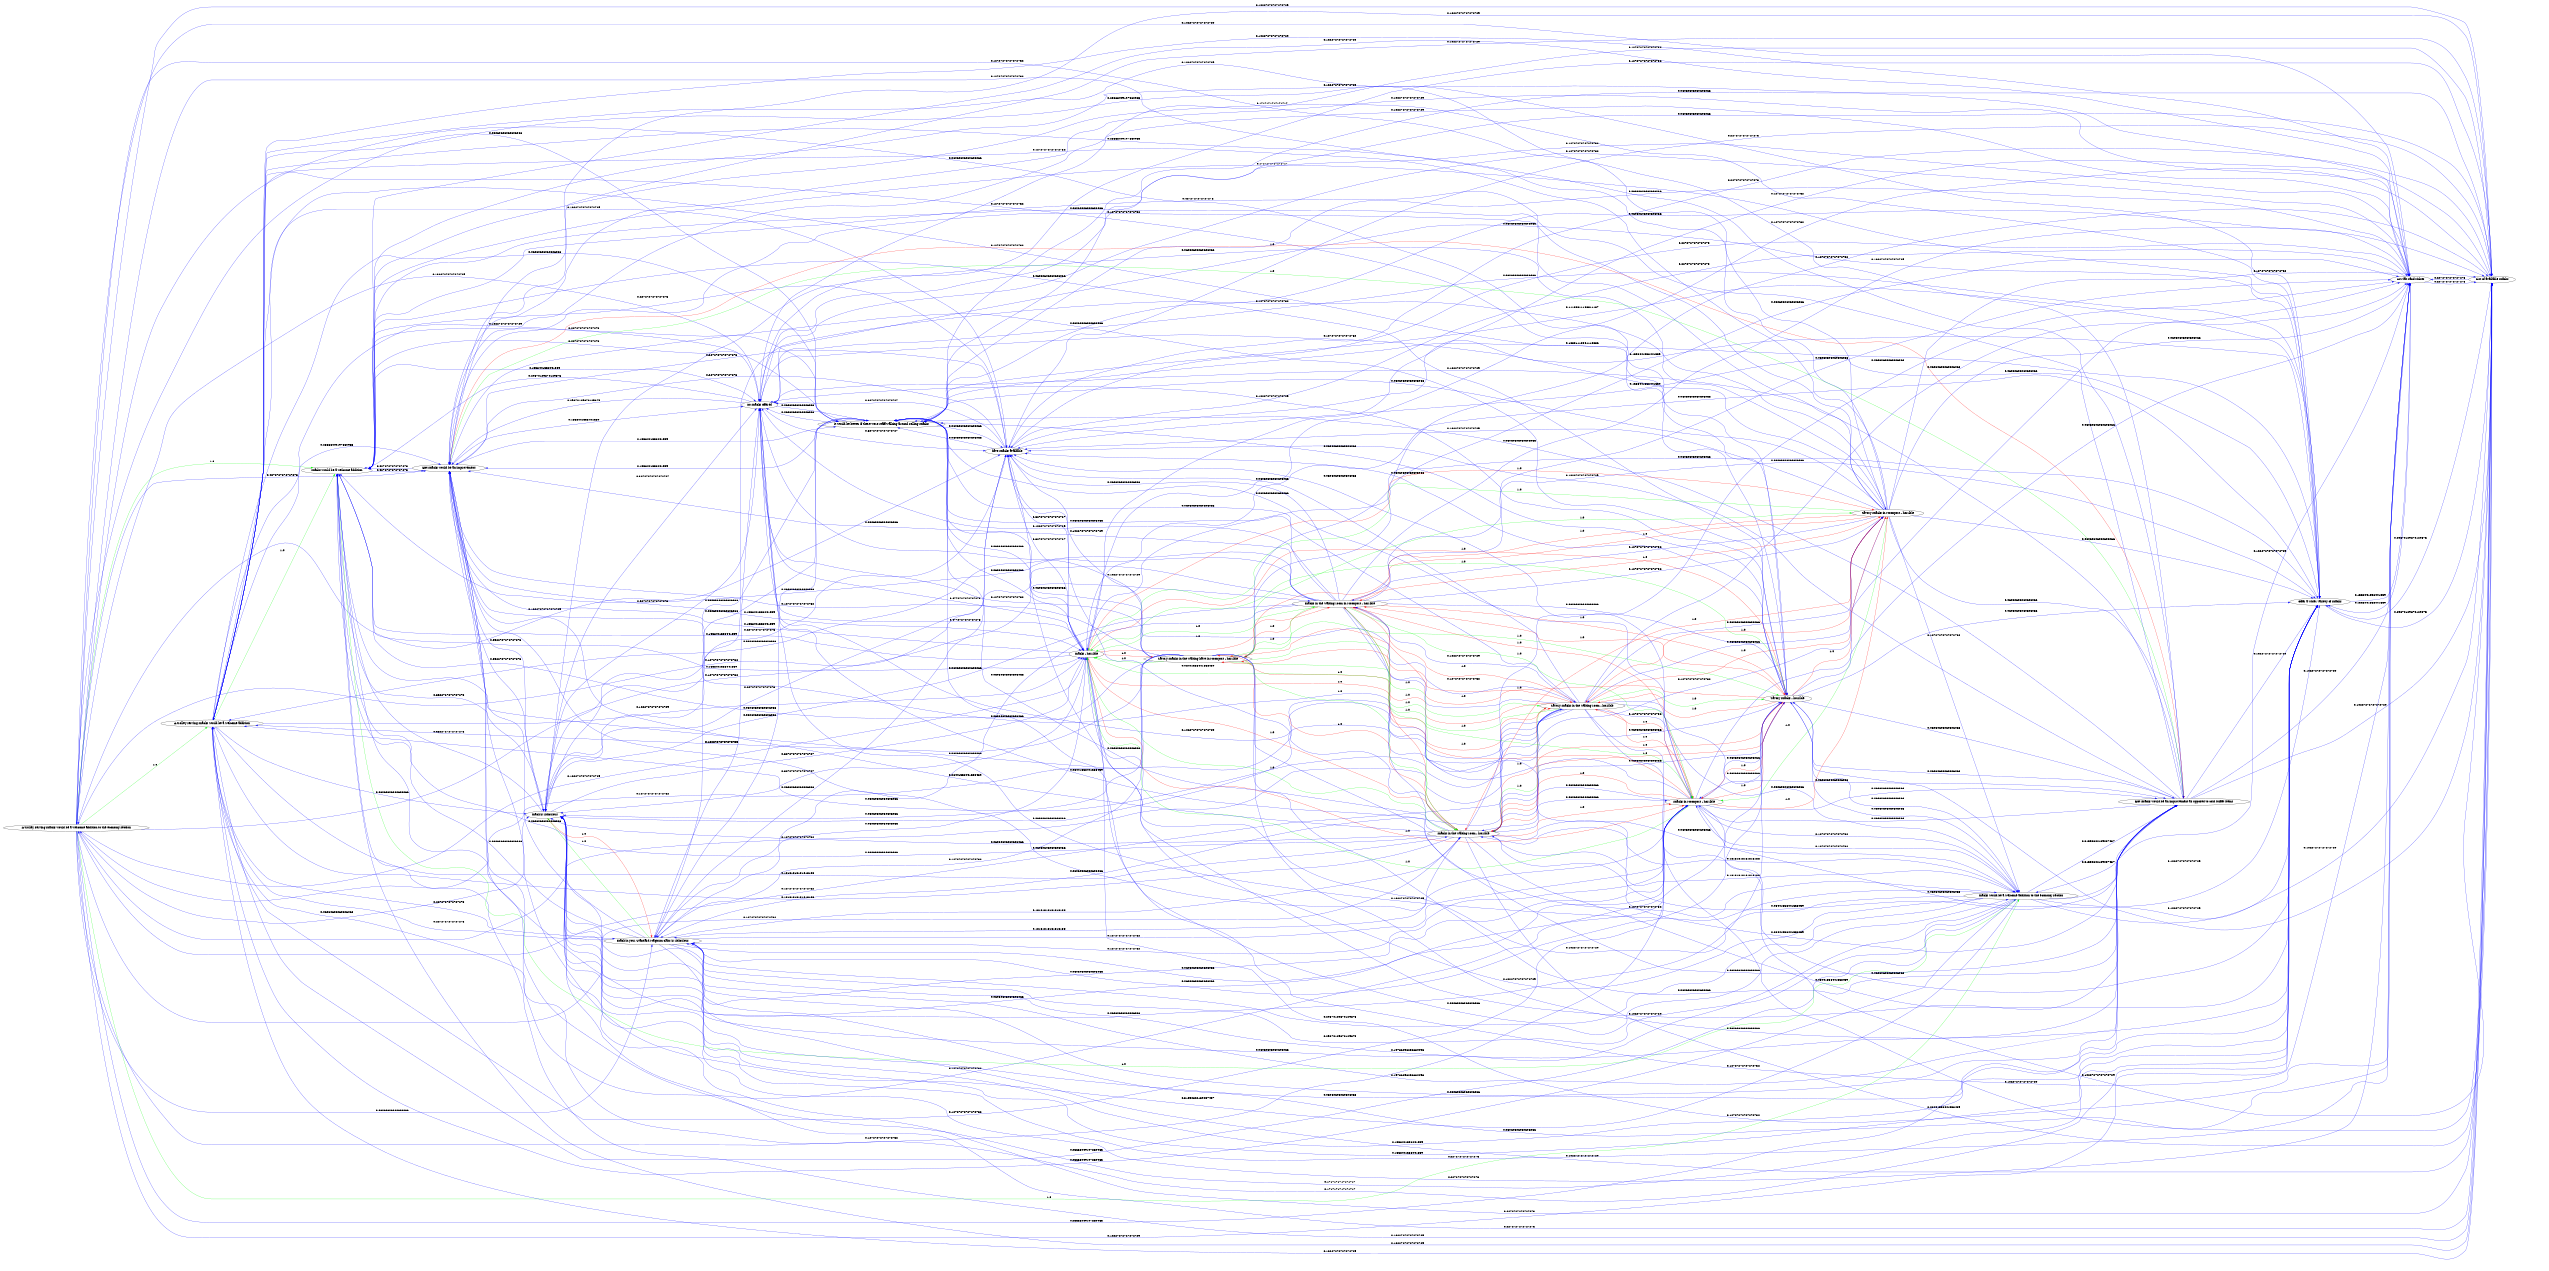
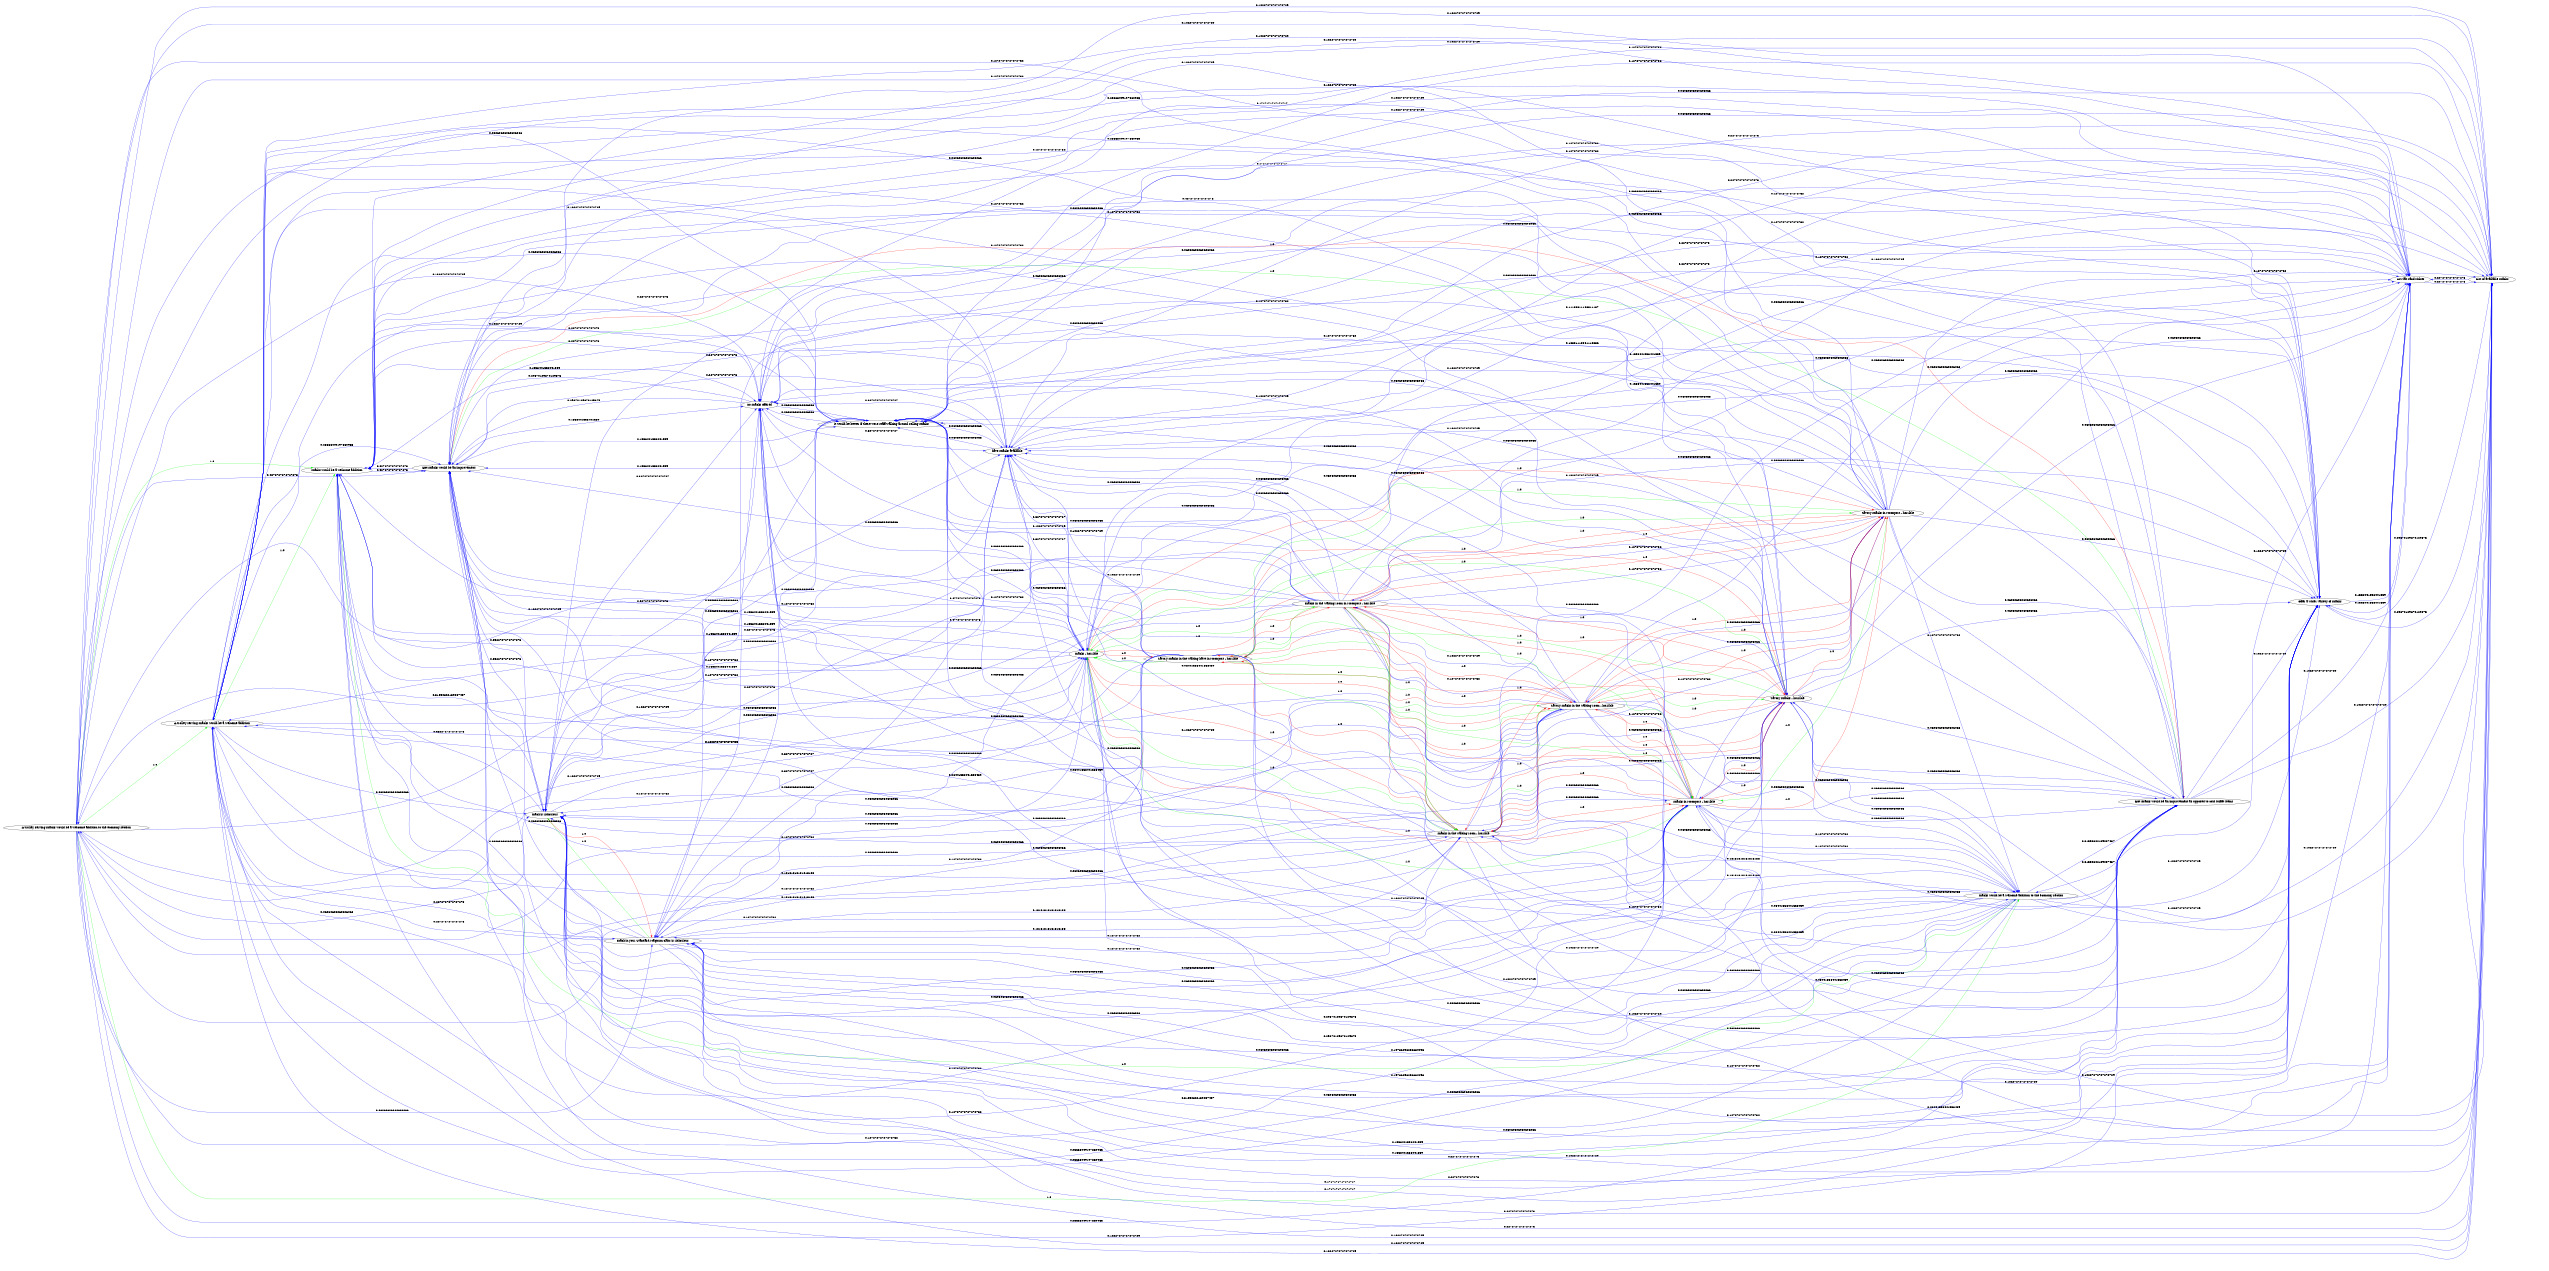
(449, 695) -> (449, 695)
